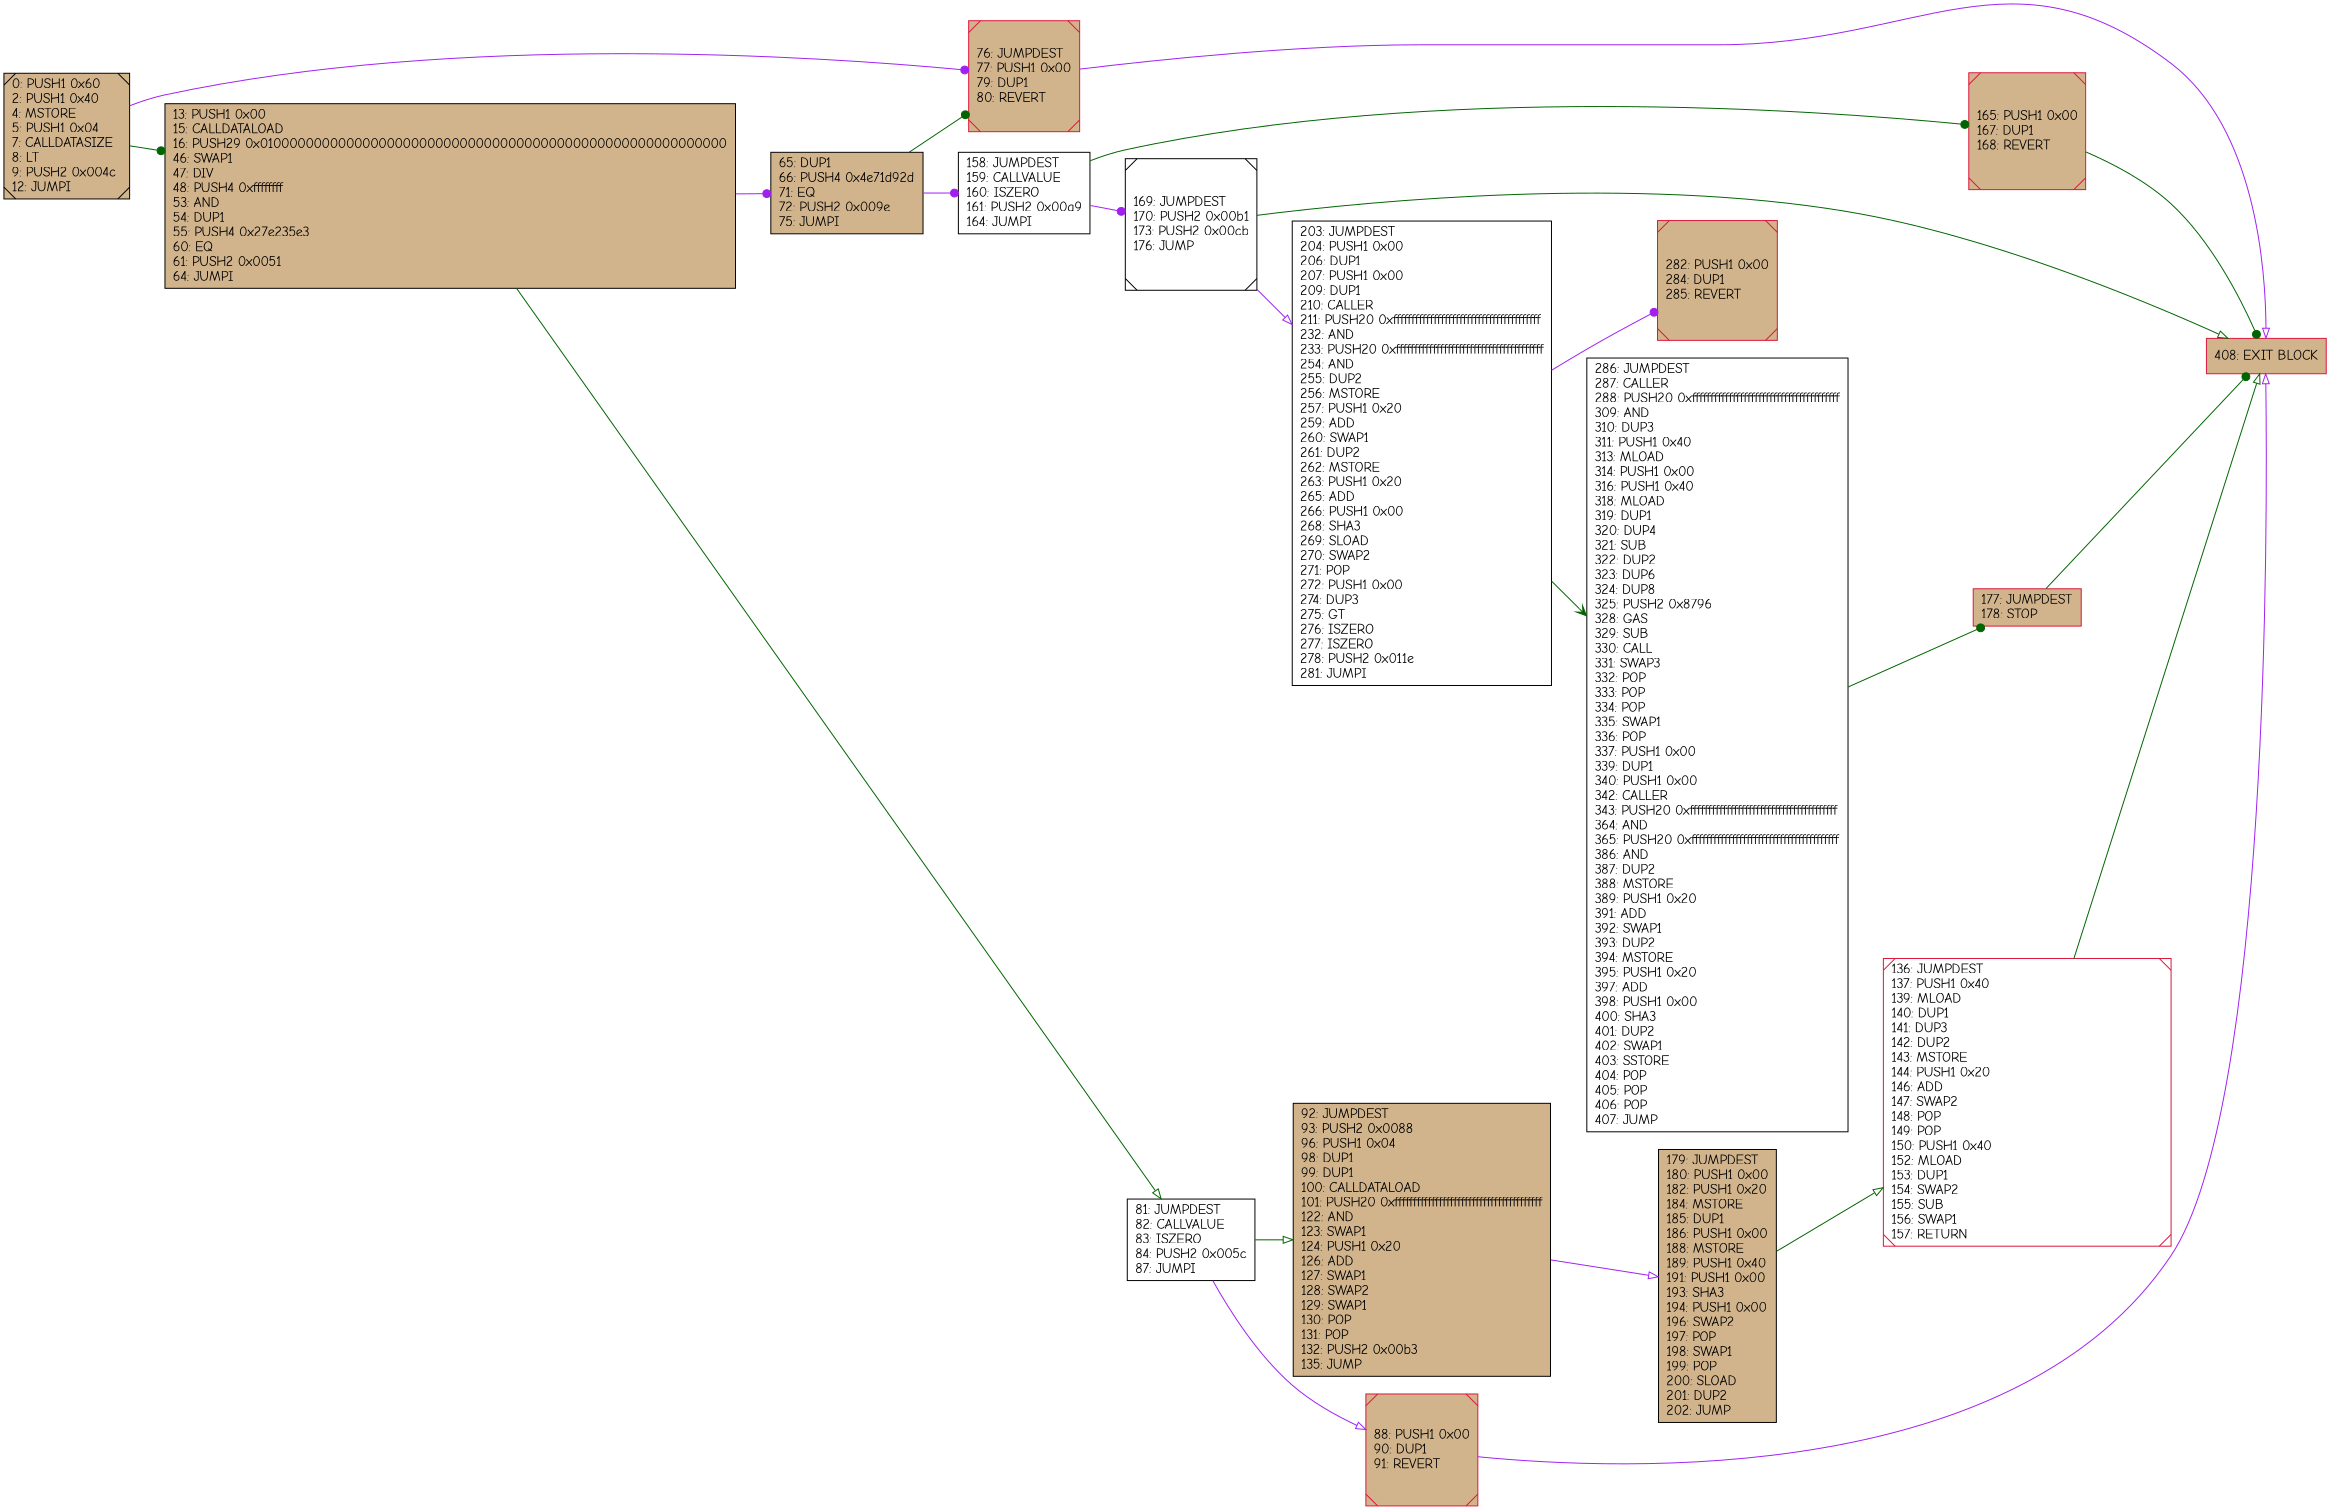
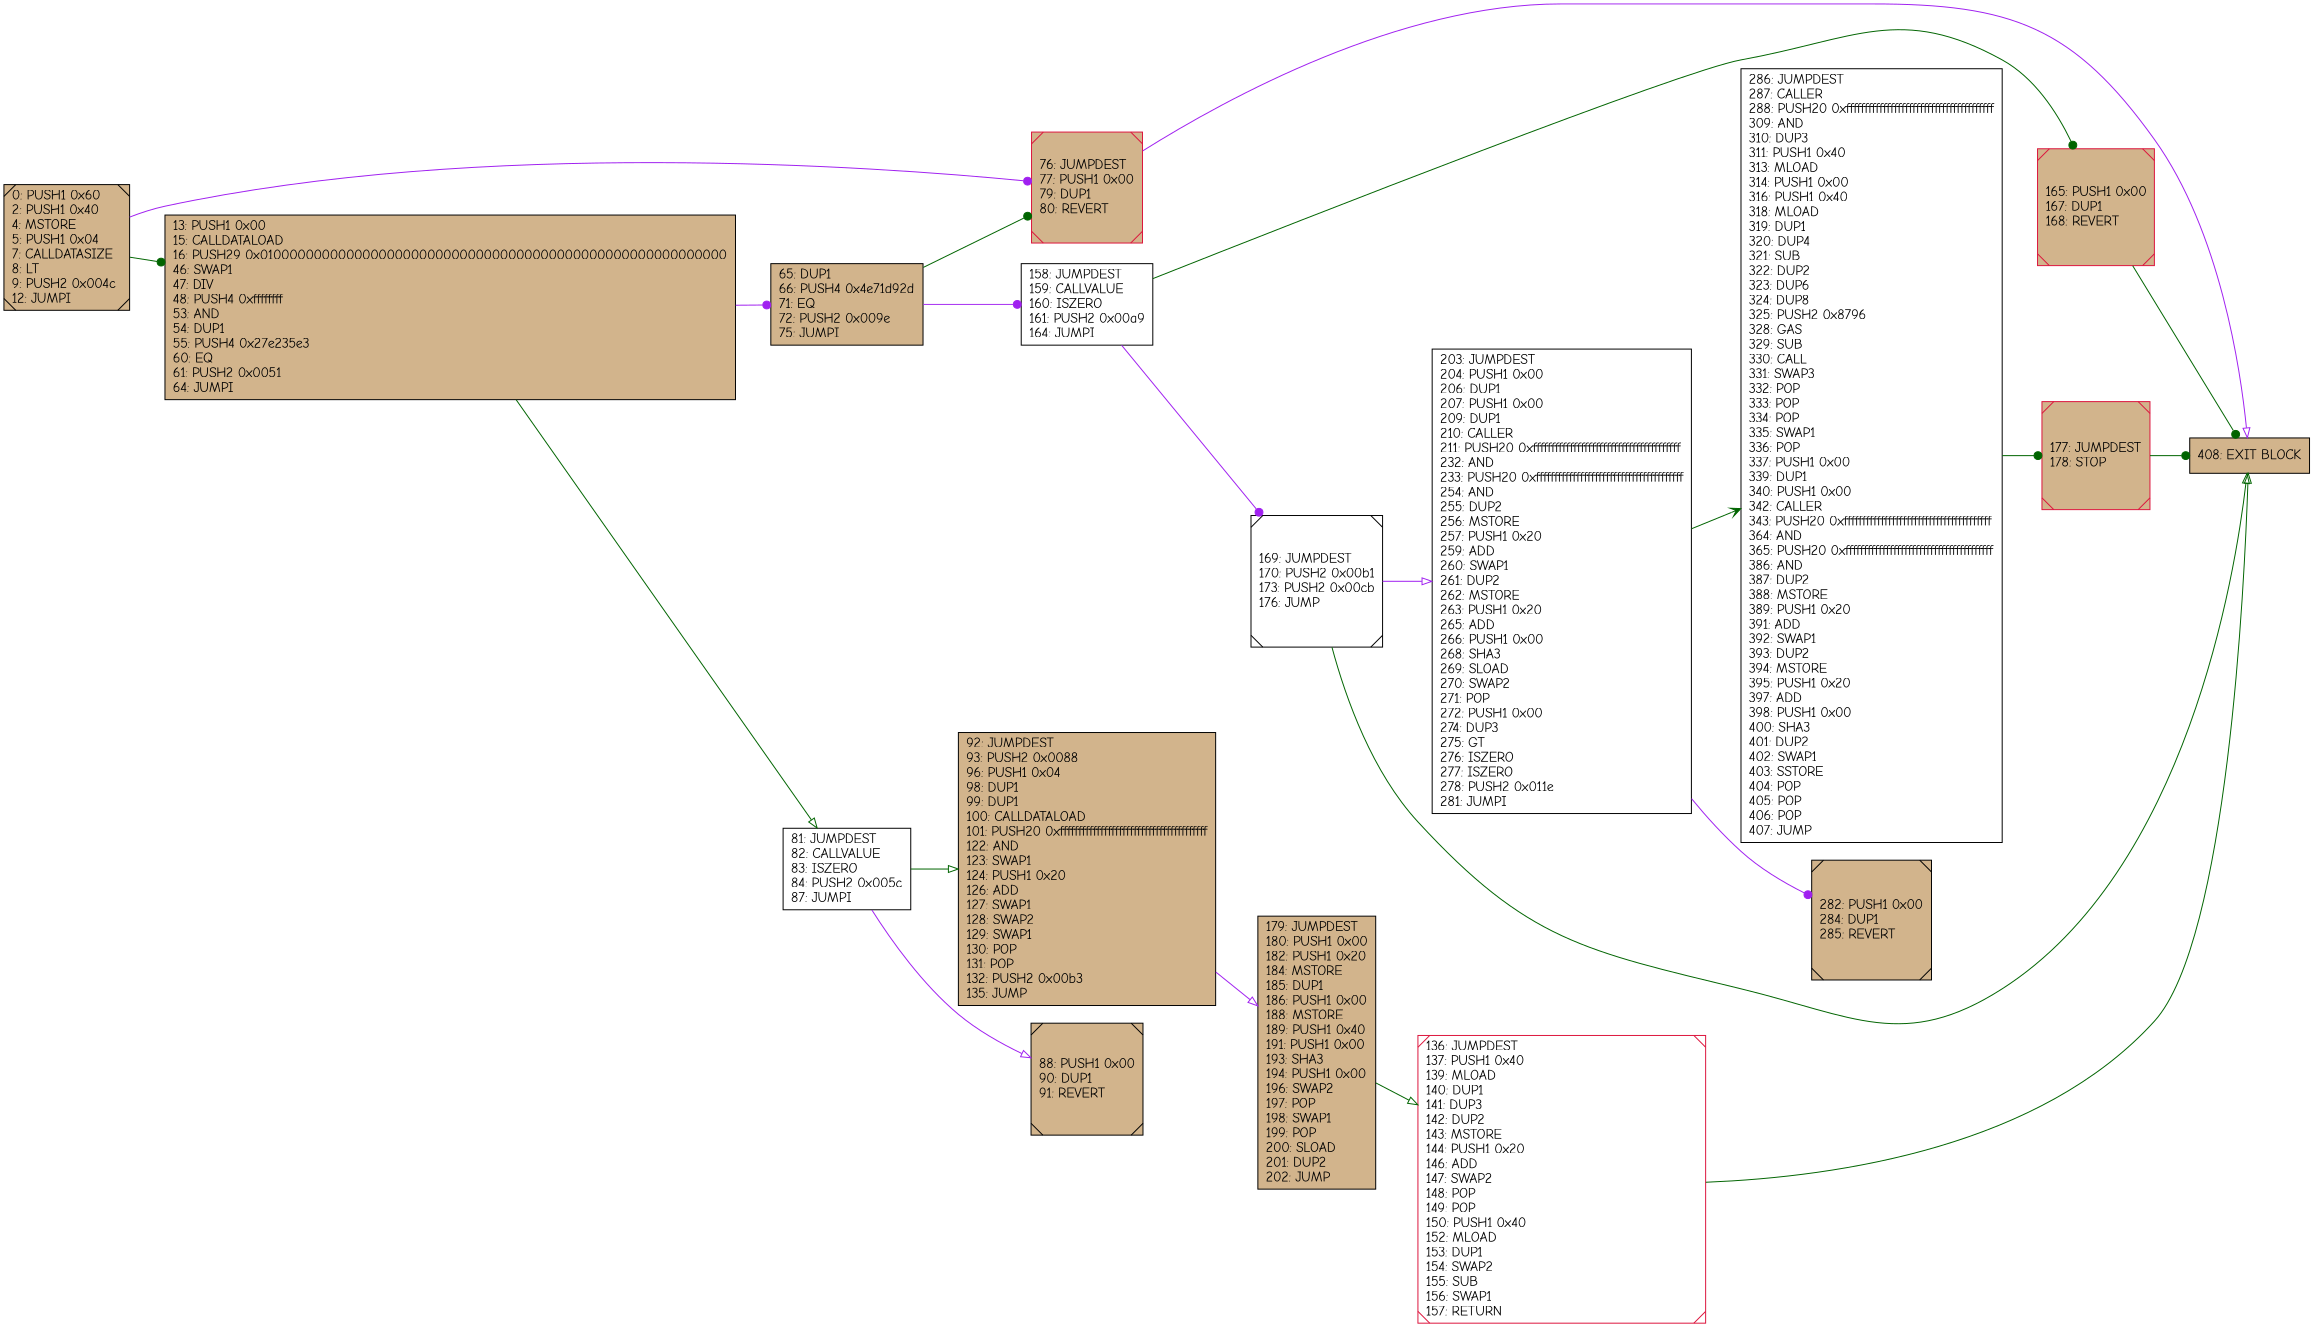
(1717, 280) -> (1872, 920)
(2266, 356) -> (2250, 456)
(2027, 607) -> (2096, 456)
(2197, 1197) -> none
(1422, 1450) -> (1087, 1079)
